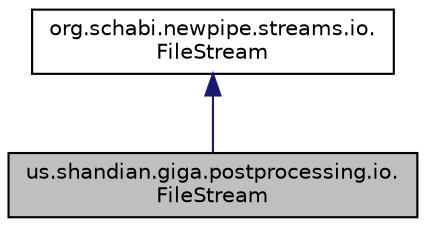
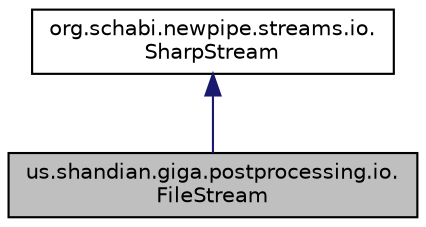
(213, 42) -> (213, 42)
